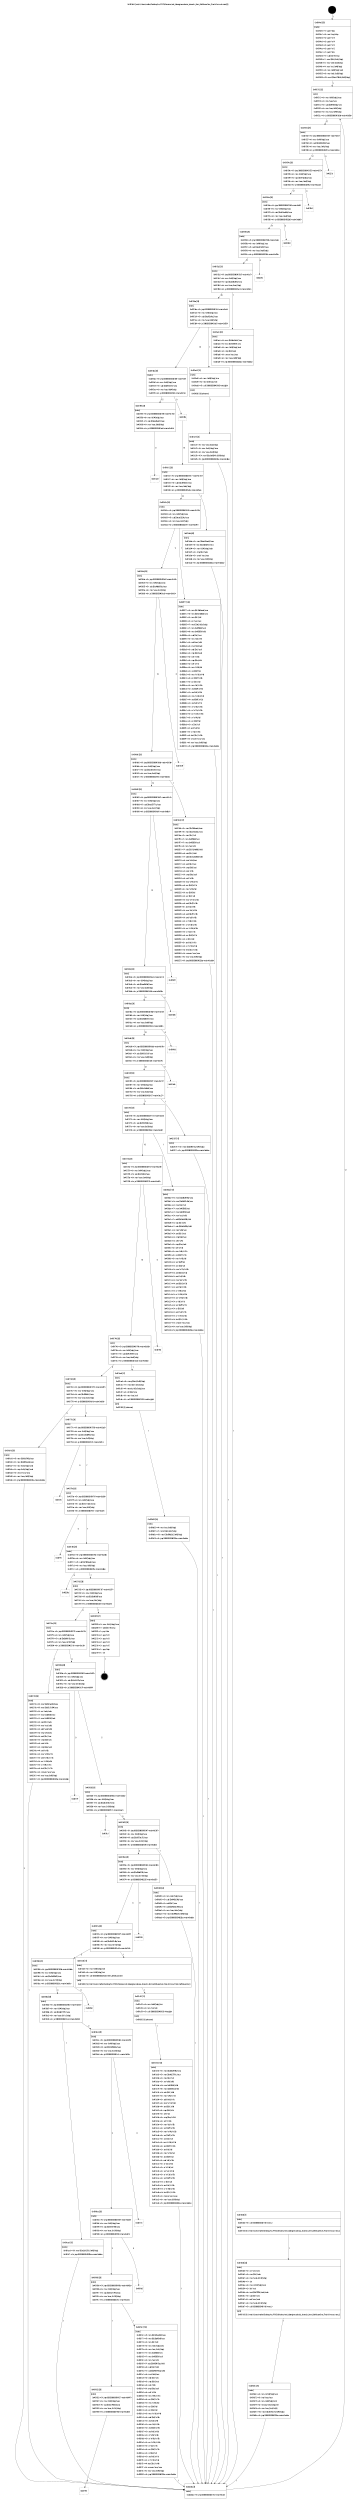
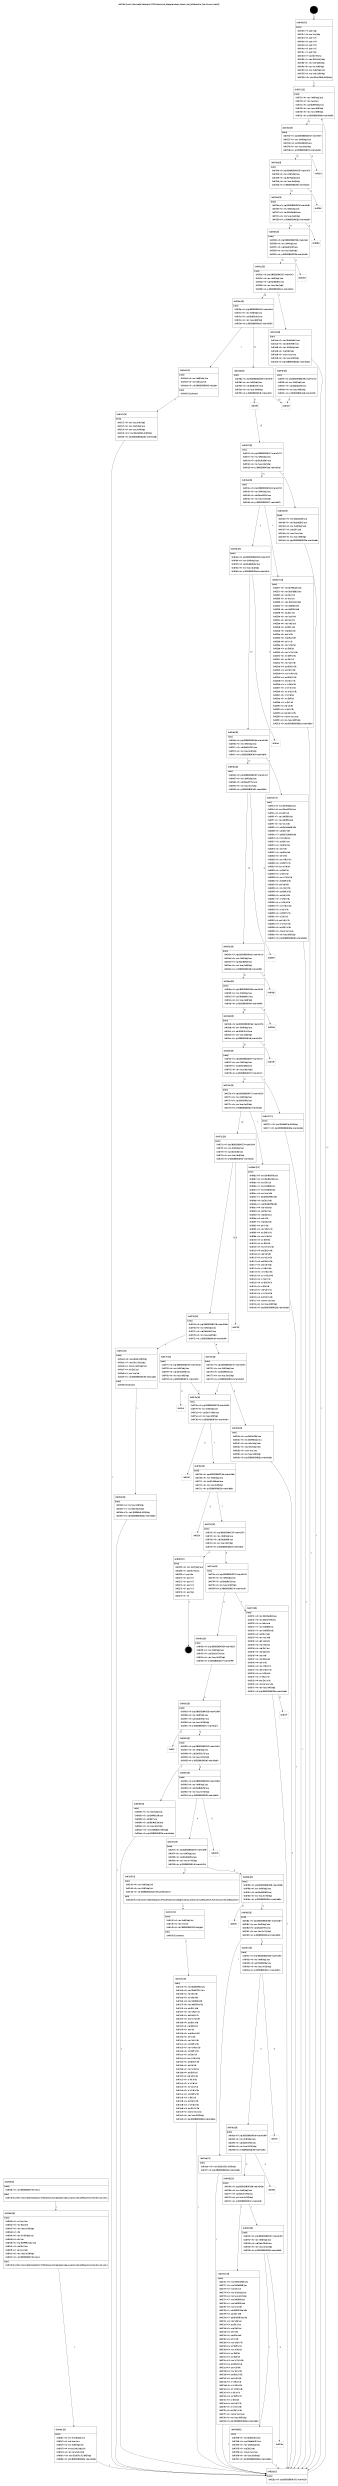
(161, 399) -> (277, 399)
(85, 1410) -> (218, 1388)
(75, 1743) -> (280, 1703)
none -> (251, 2445)
